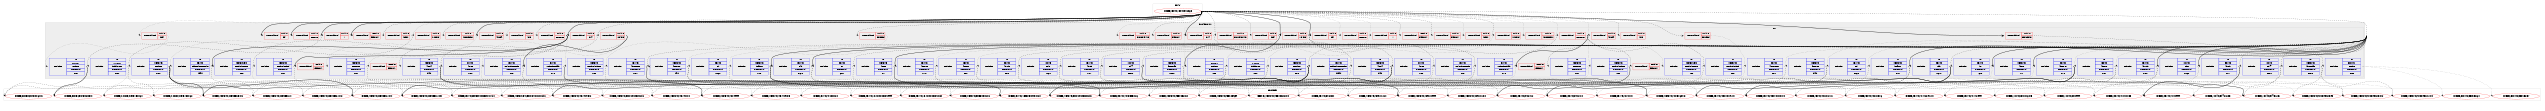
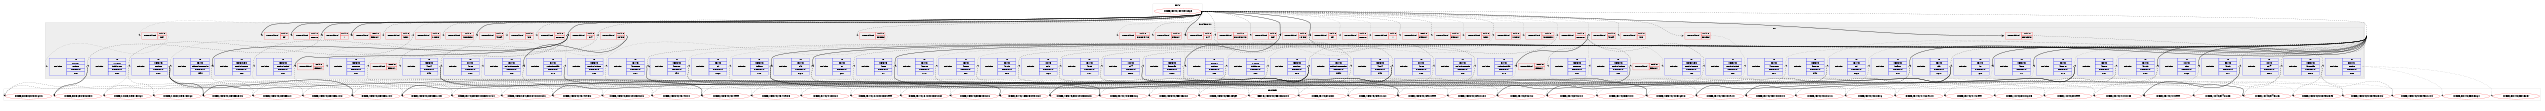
(1621, 96) -> (1621, 96)
